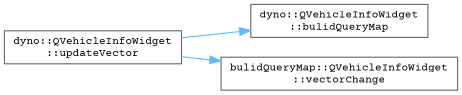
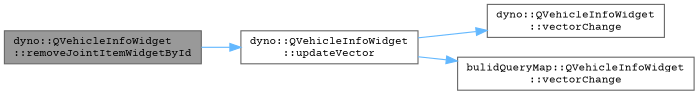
(339, 21) -> (576, 21)
none -> (103, 47)
